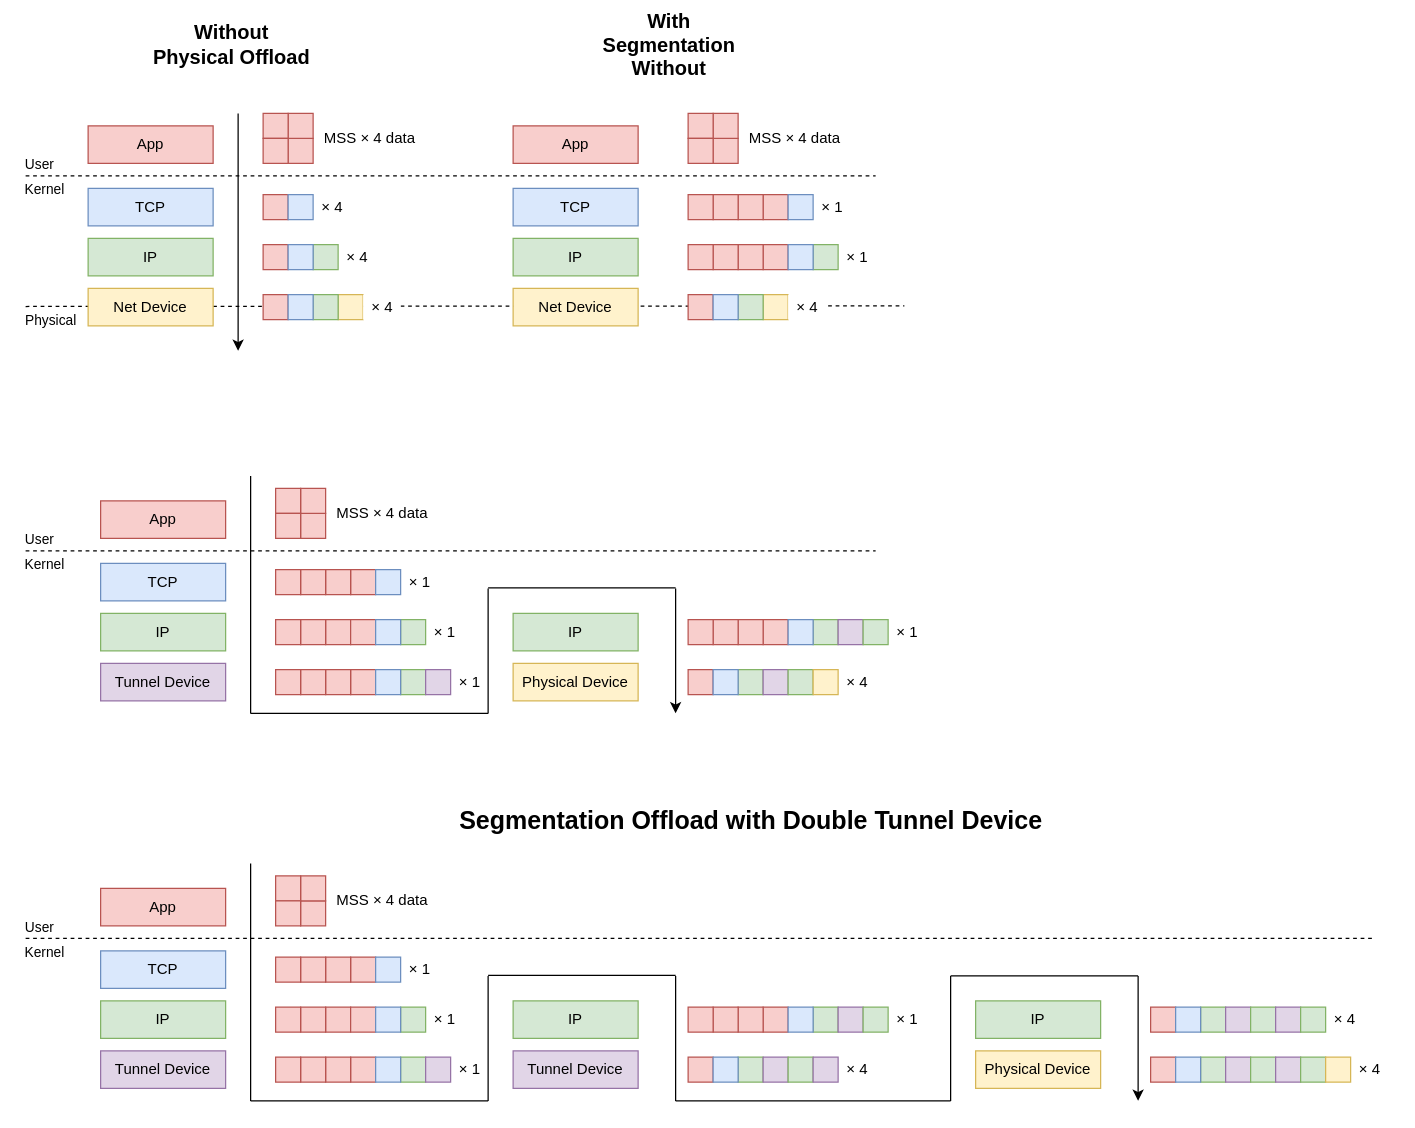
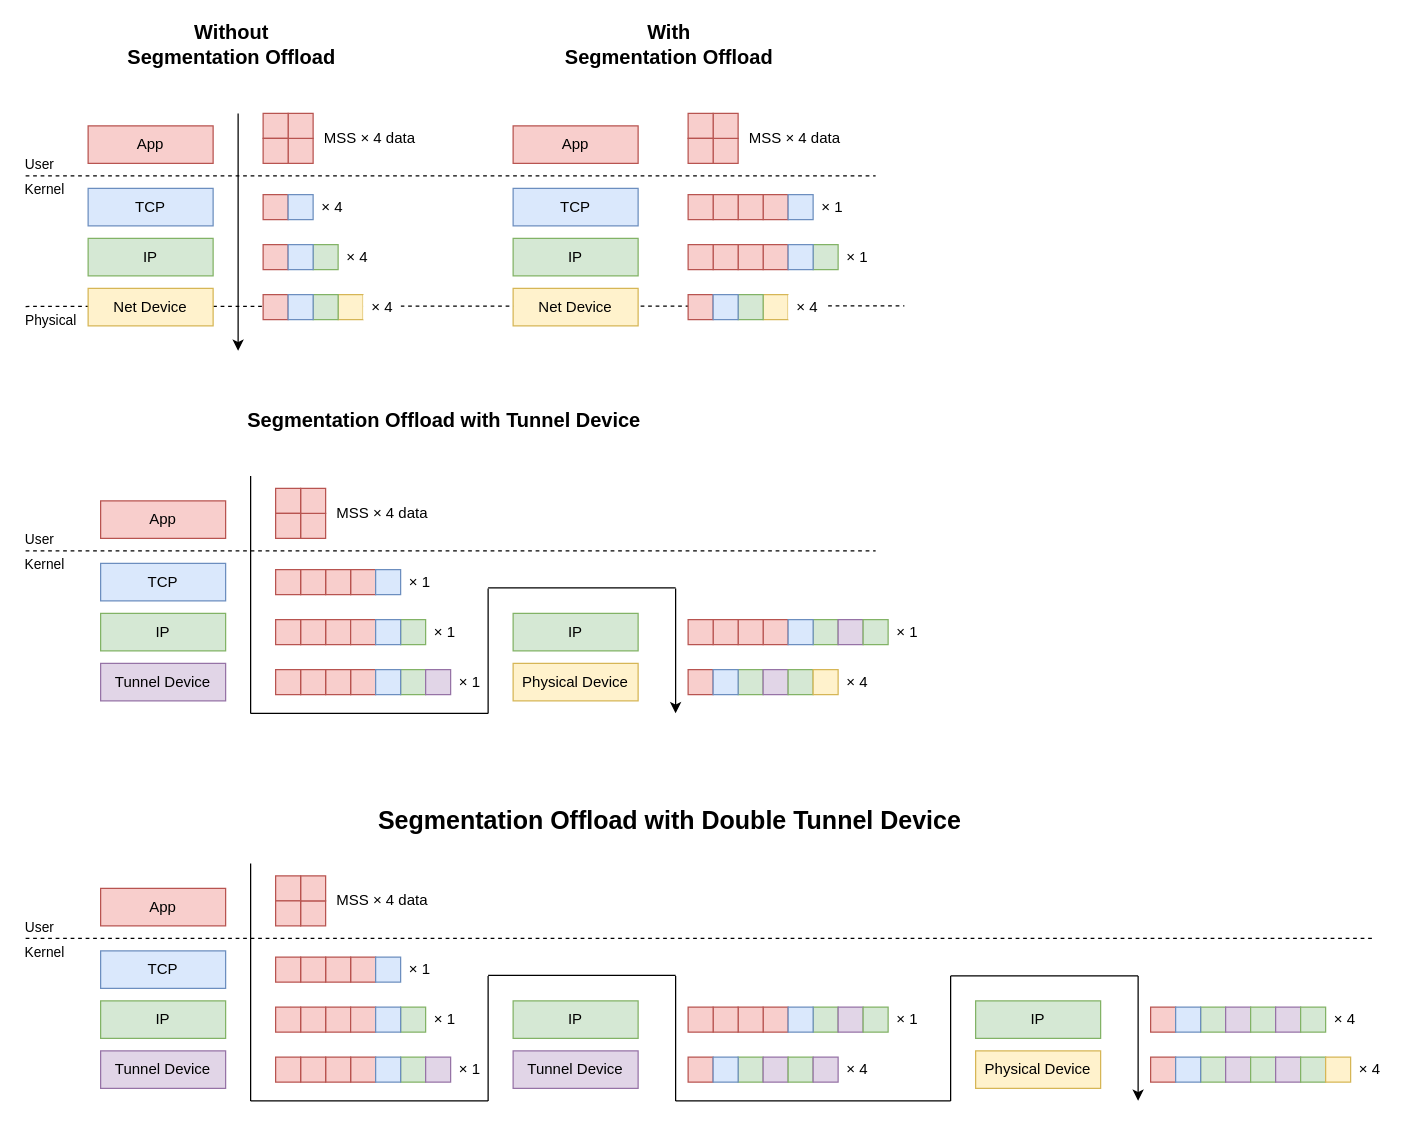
(232, 44) -> (232, 44)
(669, 44) -> (669, 44)
none -> (444, 419)
(751, 819) -> (669, 819)
